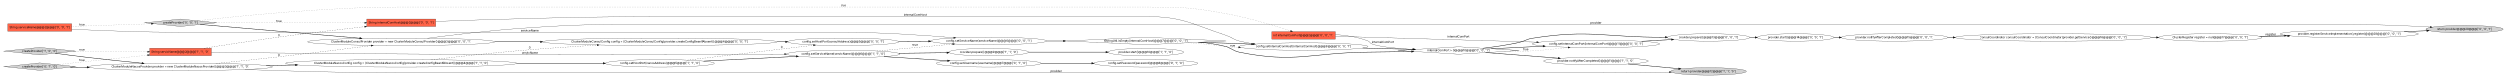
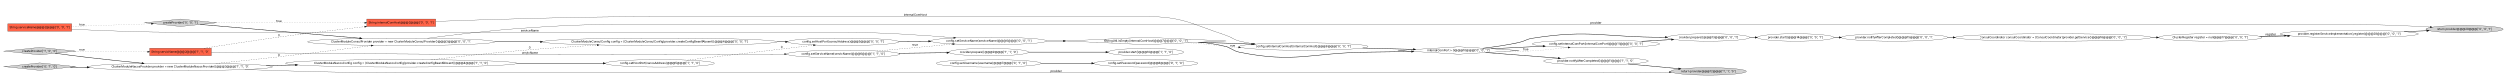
(1304, 35) -> none
(750, 59) -> none
(916, 59) -> none
(98, 60) -> none
